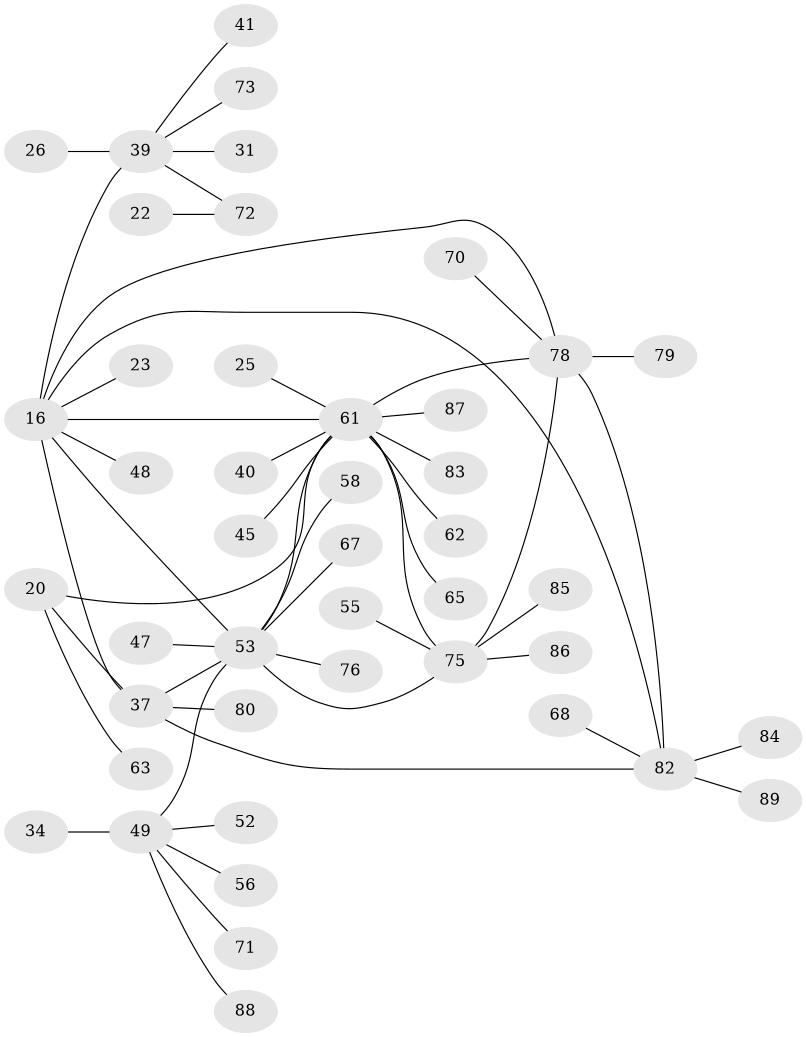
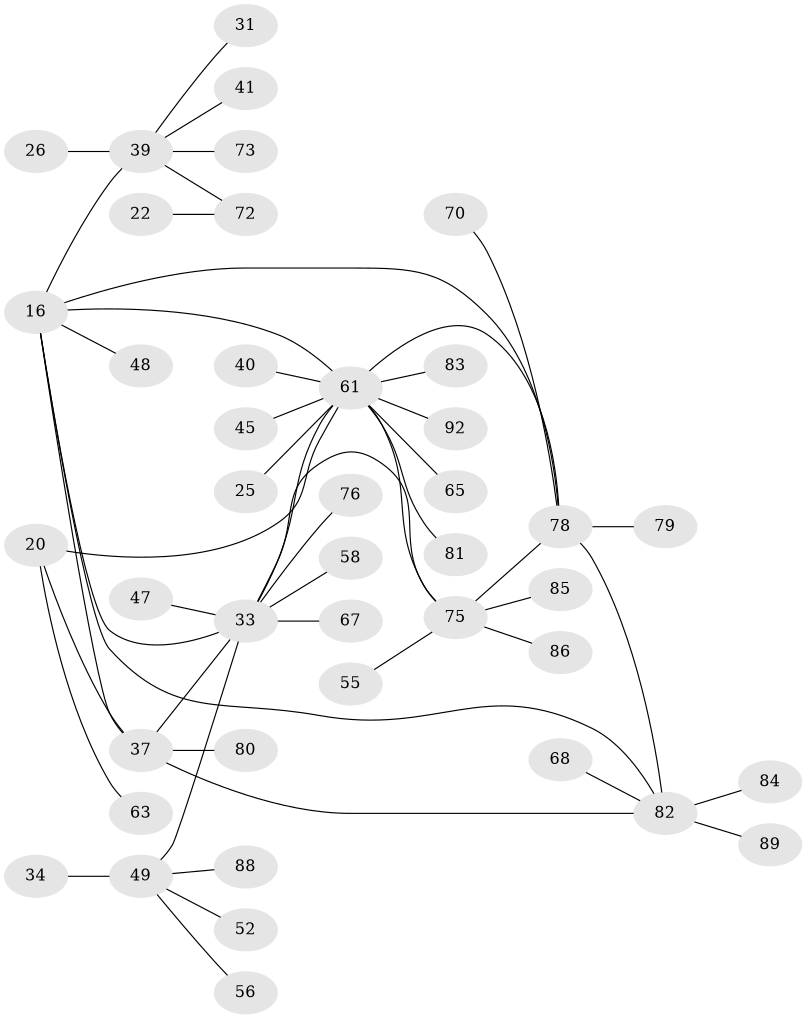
(141, 366) -> none
(456, 410) -> (456, 555)
(456, 536) -> (456, 429)
(246, 648) -> (246, 621)
(246, 949) -> none
